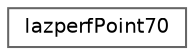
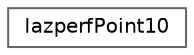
(97, 28) -> (97, 28)
